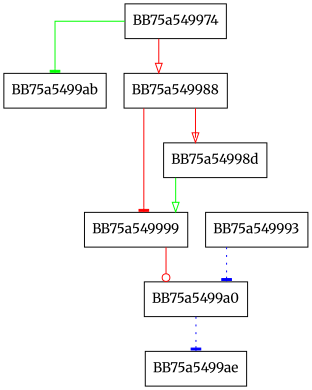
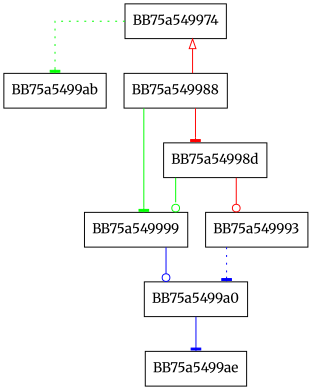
(66, 21) -> (66, 21)
(159, 51) -> (193, 61)
(195, 123) -> (195, 123)
(144, 158) -> (144, 158)
(176, 190) -> (176, 190)
none -> (236, 191)
(166, 261) -> (166, 261)
(196, 331) -> (196, 331)
